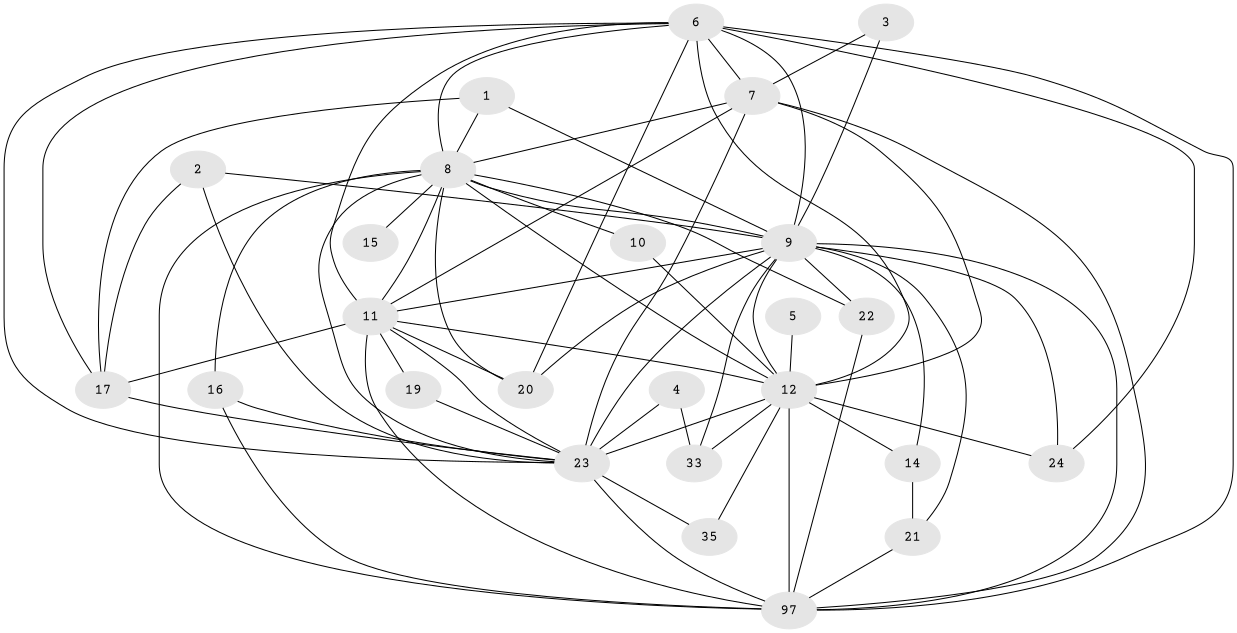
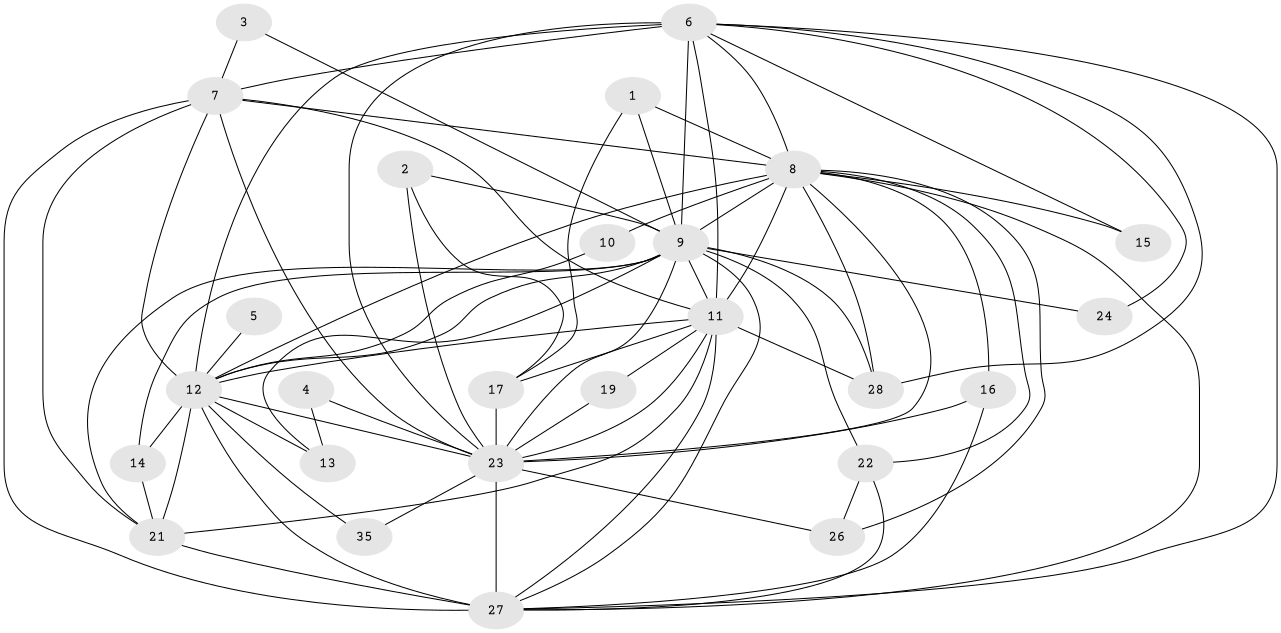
(229, 62) -> (916, 133)
none -> (43, 294)
(526, 390) -> (876, 390)
(928, 428) -> (179, 464)
(694, 463) -> (328, 463)
none -> (481, 494)
none -> (837, 537)
(789, 610) -> (496, 610)
